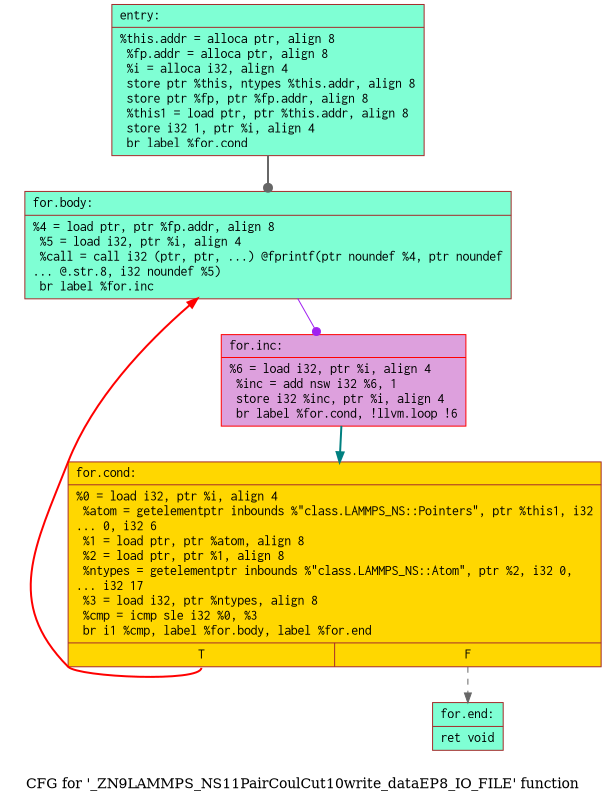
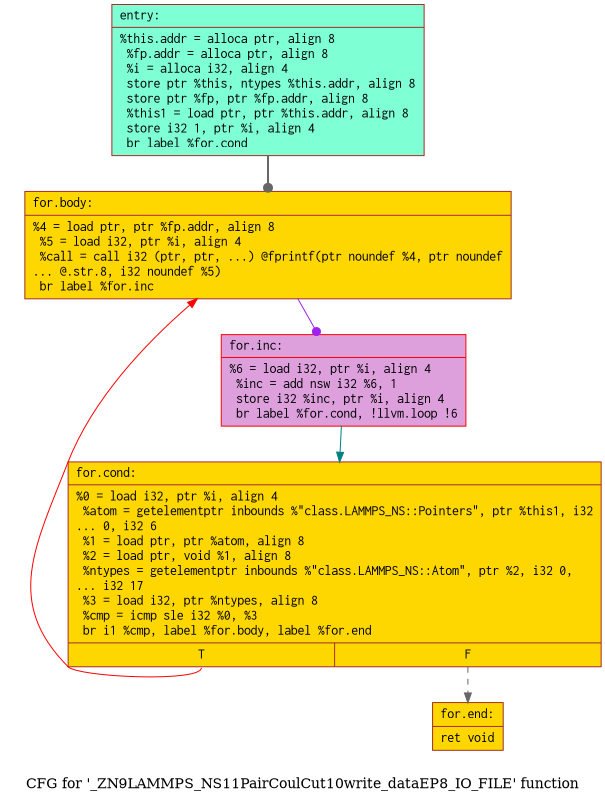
(268, 245) -> (268, 245)
(341, 439) -> (341, 439)
(40, 536) -> (40, 536)
(180, 556) -> (184, 556)
(468, 726) -> (468, 726)
